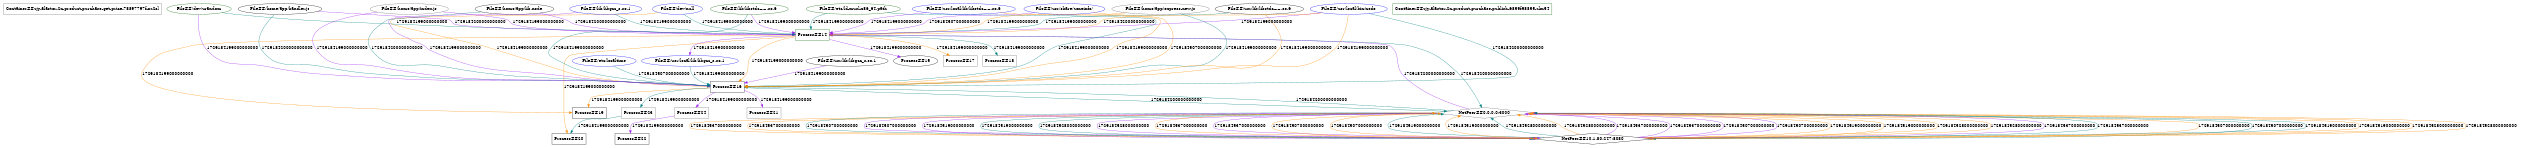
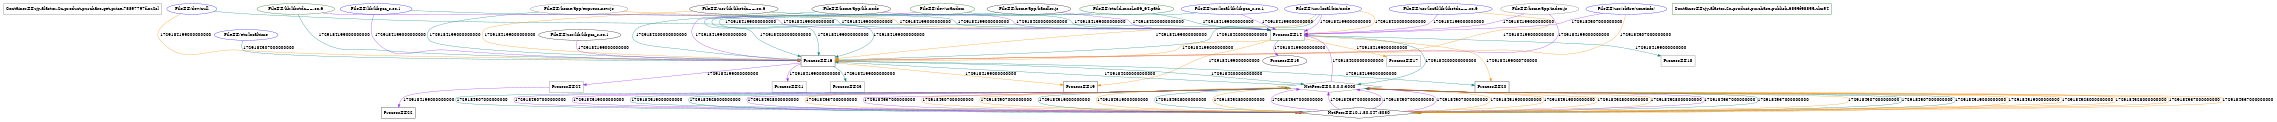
(740, 38) -> (1257, 21)
(590, 87) -> (1512, 61)
(595, 119) -> (1154, 68)
